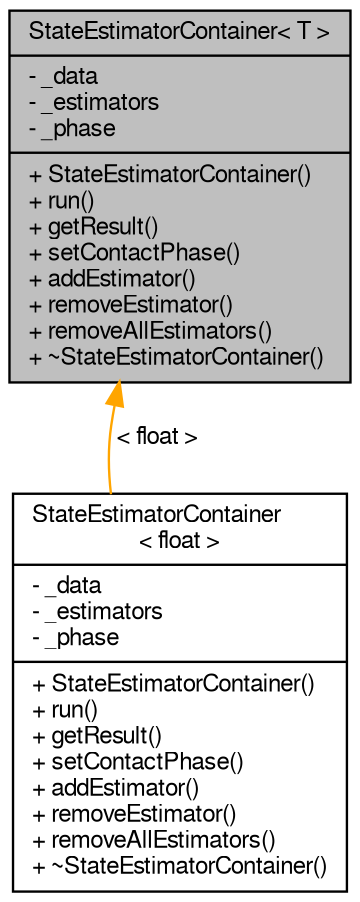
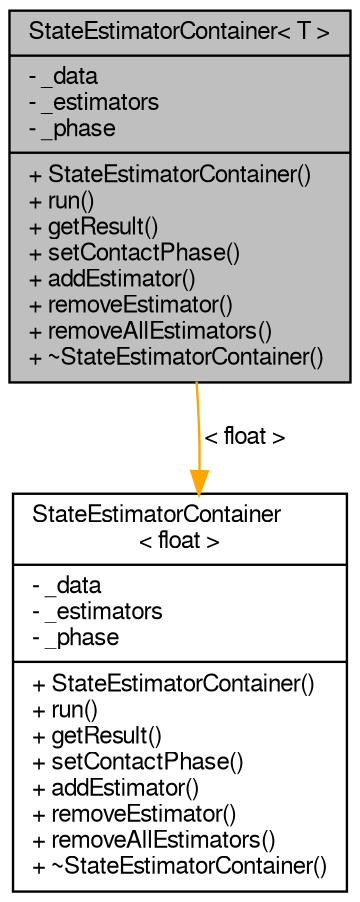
(109, 450) -> (199, 426)
